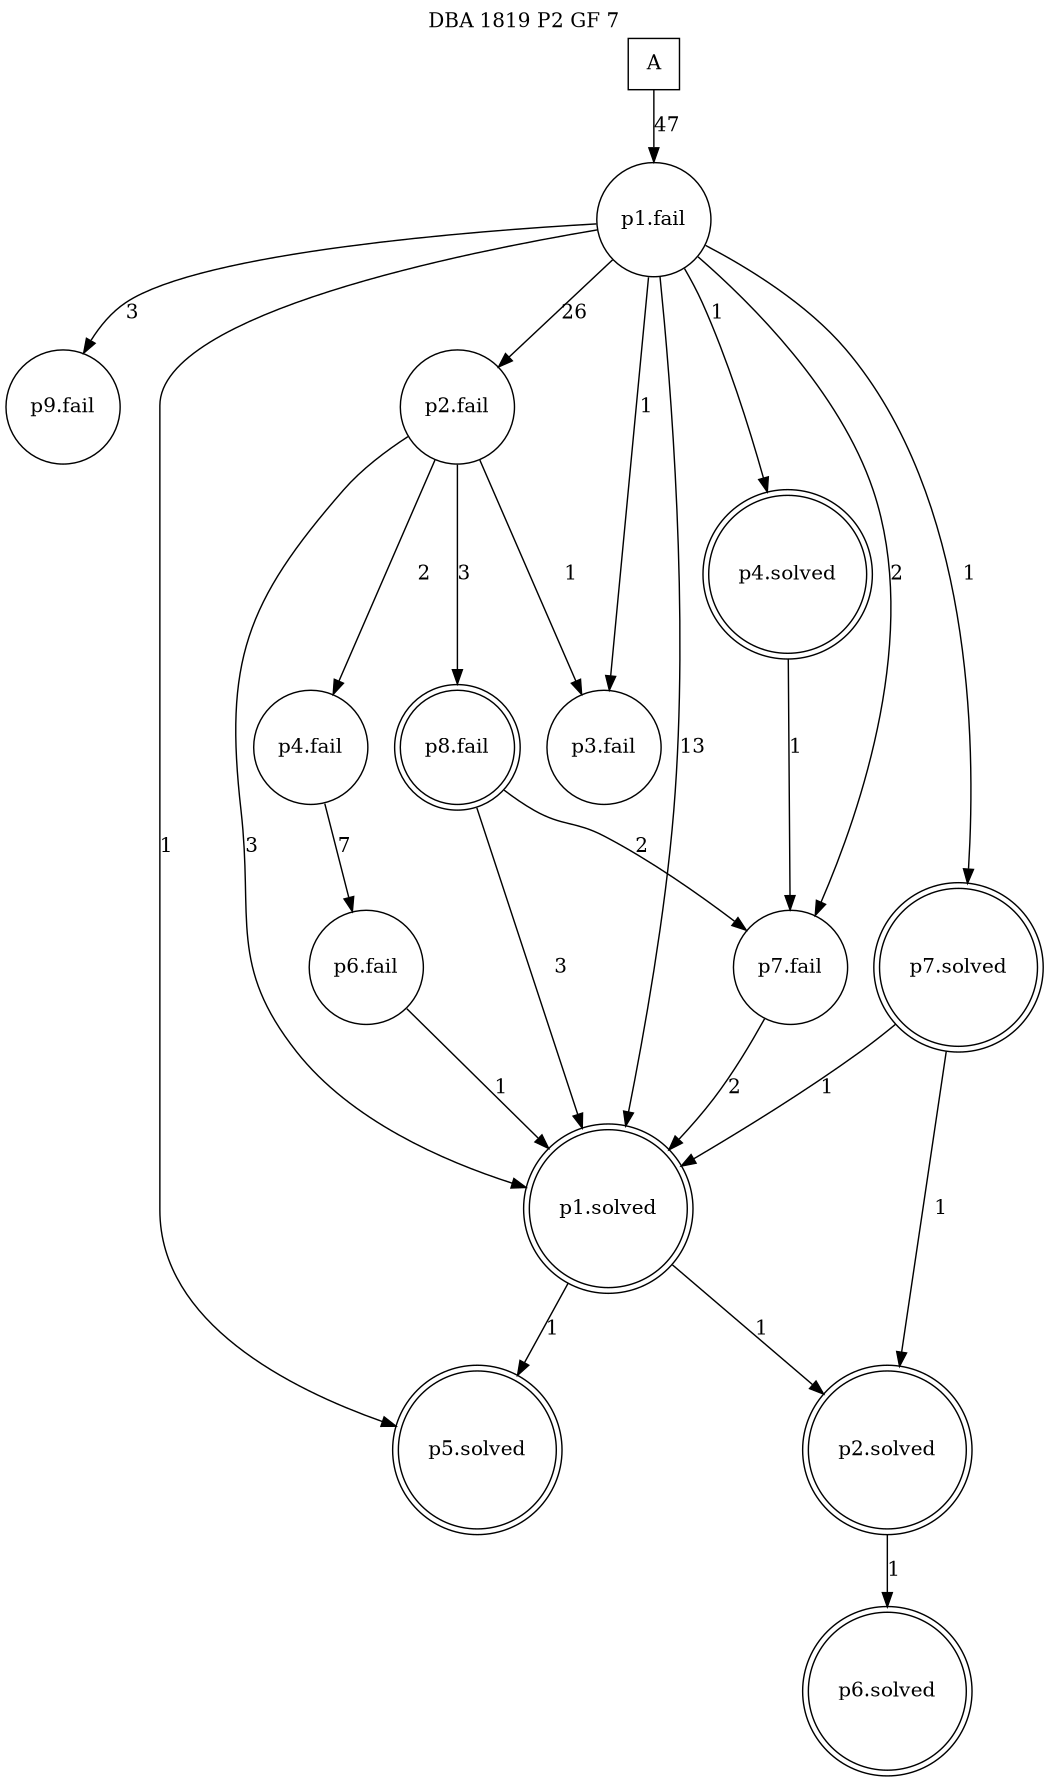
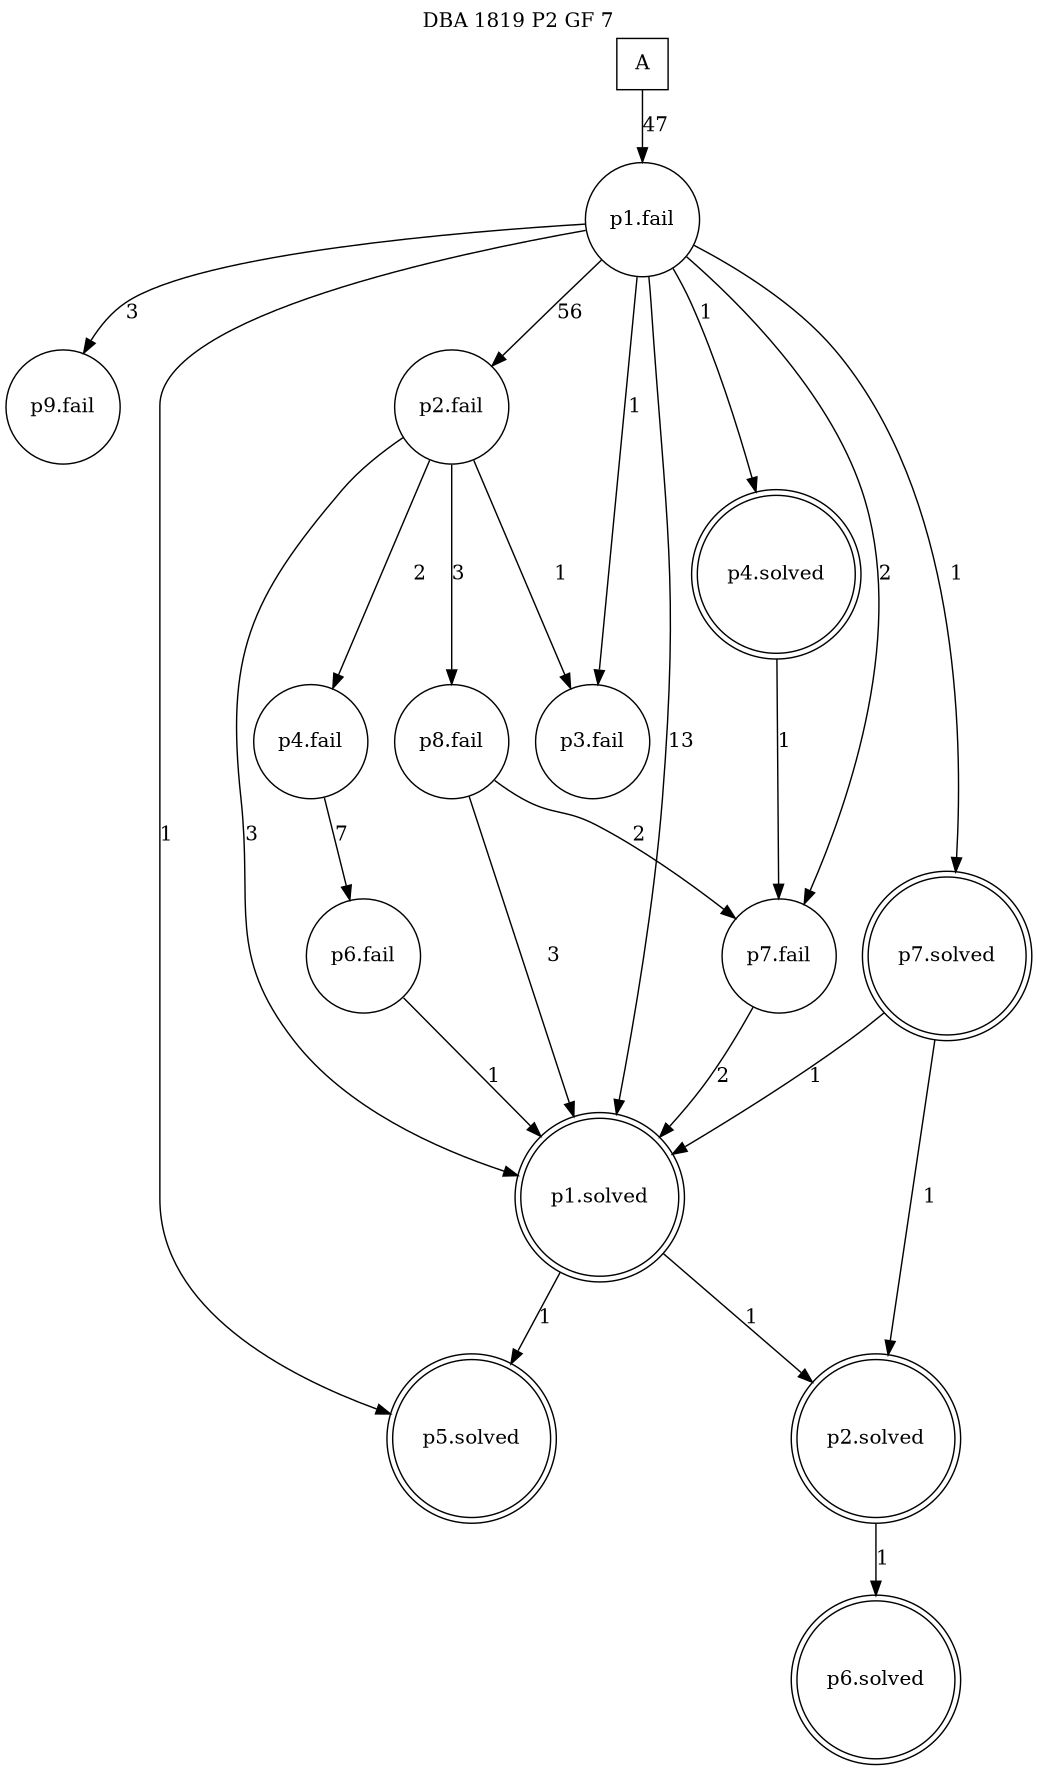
(575, 313) -> (571, 313)
(457, 747) -> (452, 742)
